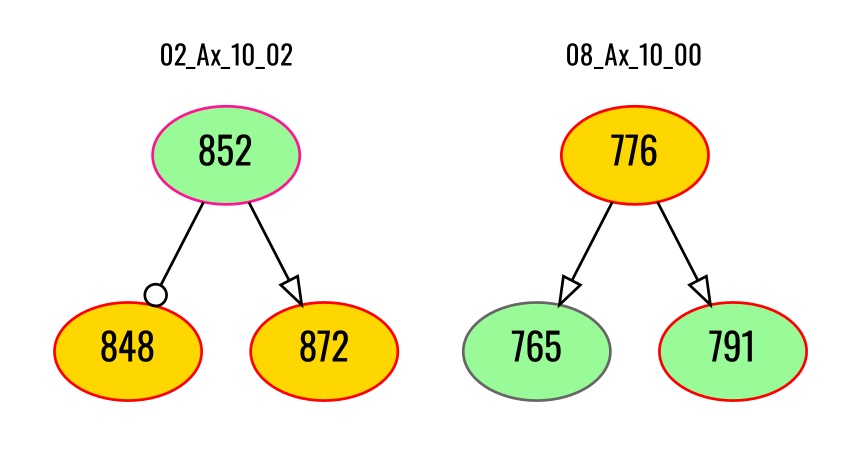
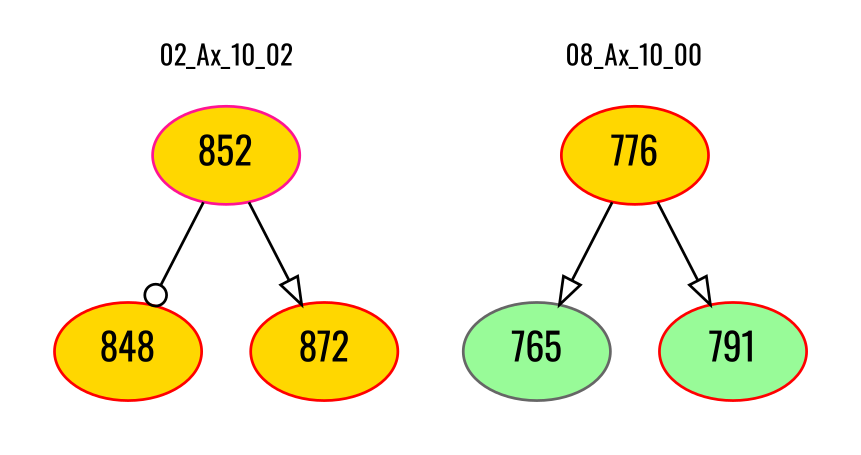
(226, 155) -> (226, 155)
